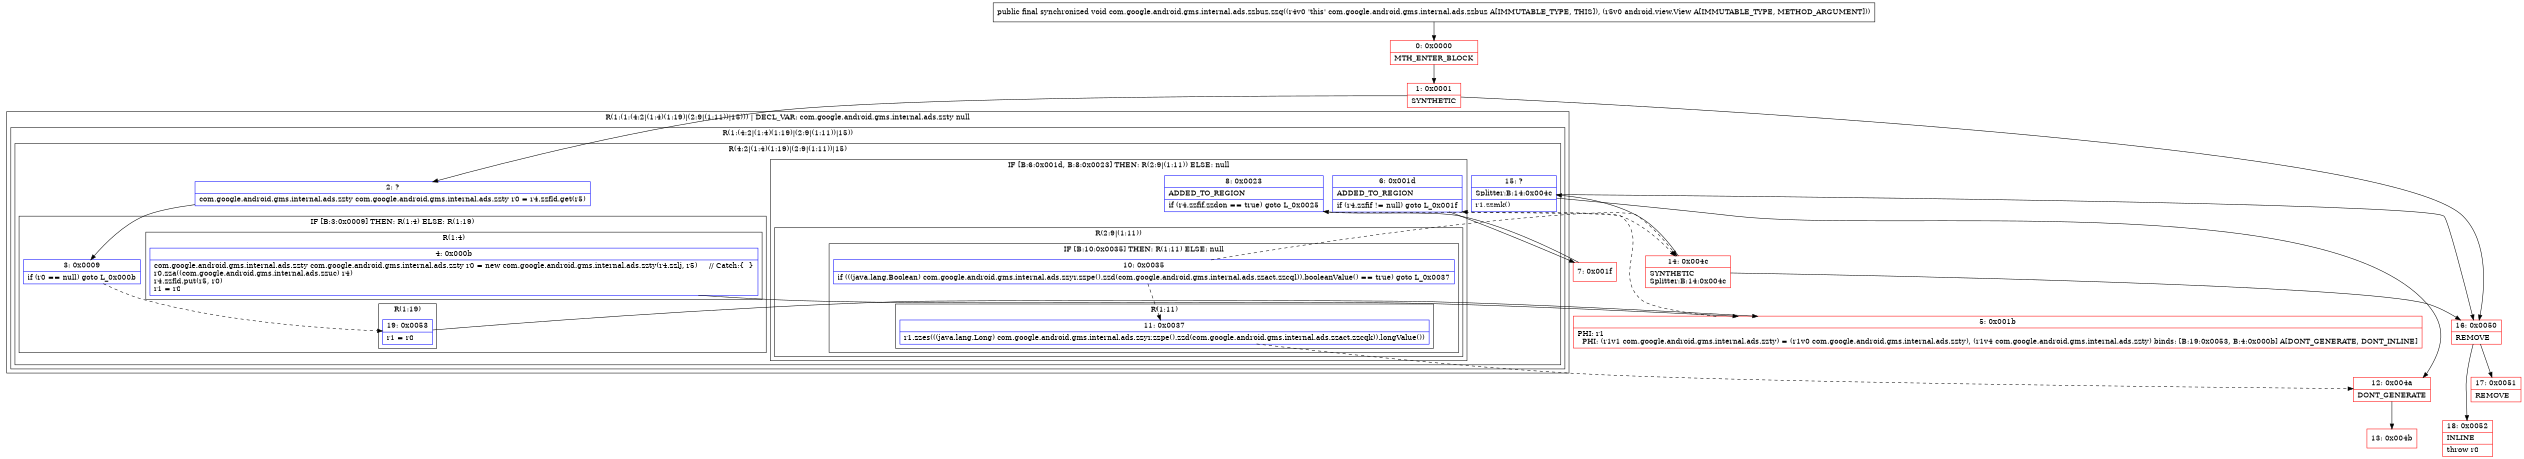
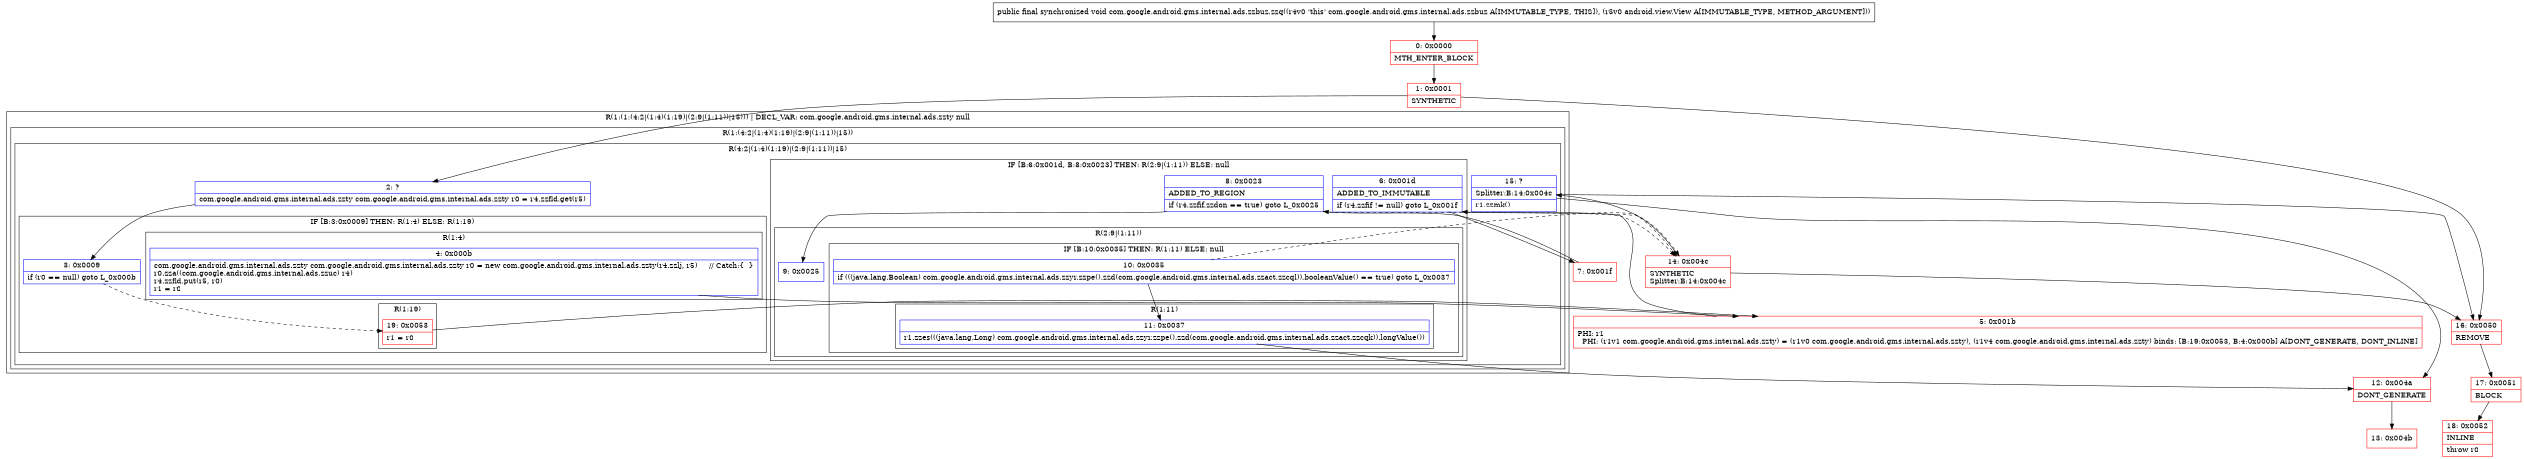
(1375, 193) -> (1384, 193)
none -> (1576, 213)
(1626, 221) -> (1626, 221)
none -> (801, 272)
(1153, 297) -> (1153, 297)
(408, 332) -> (408, 332)
(2466, 379) -> (2485, 409)
(1801, 381) -> (1801, 381)
(2492, 395) -> (2489, 395)
